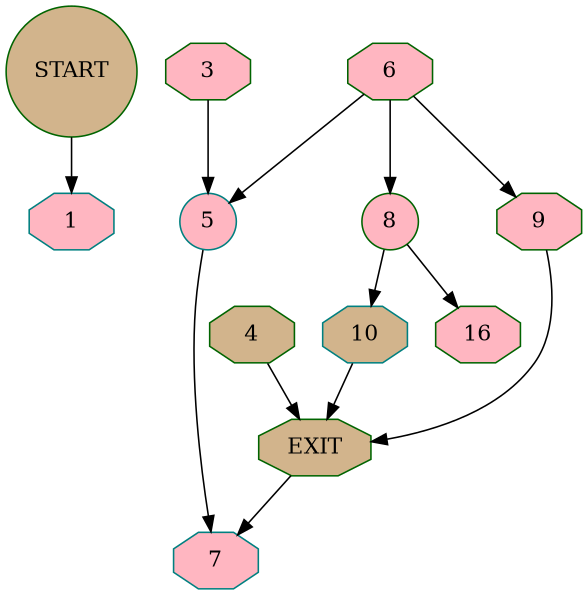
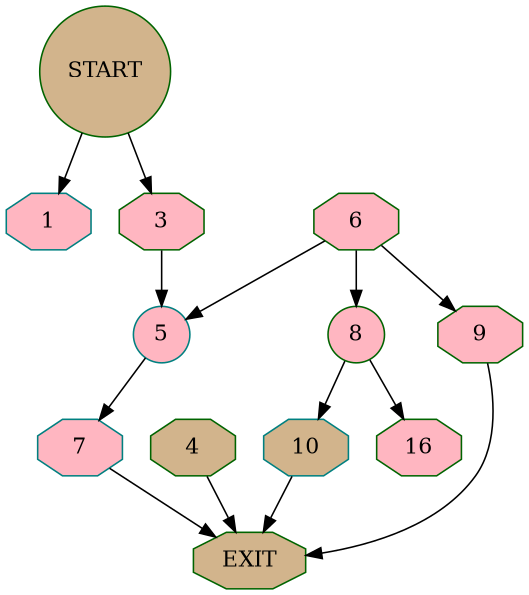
none -> (137, 156)
(270, 499) -> (156, 498)
